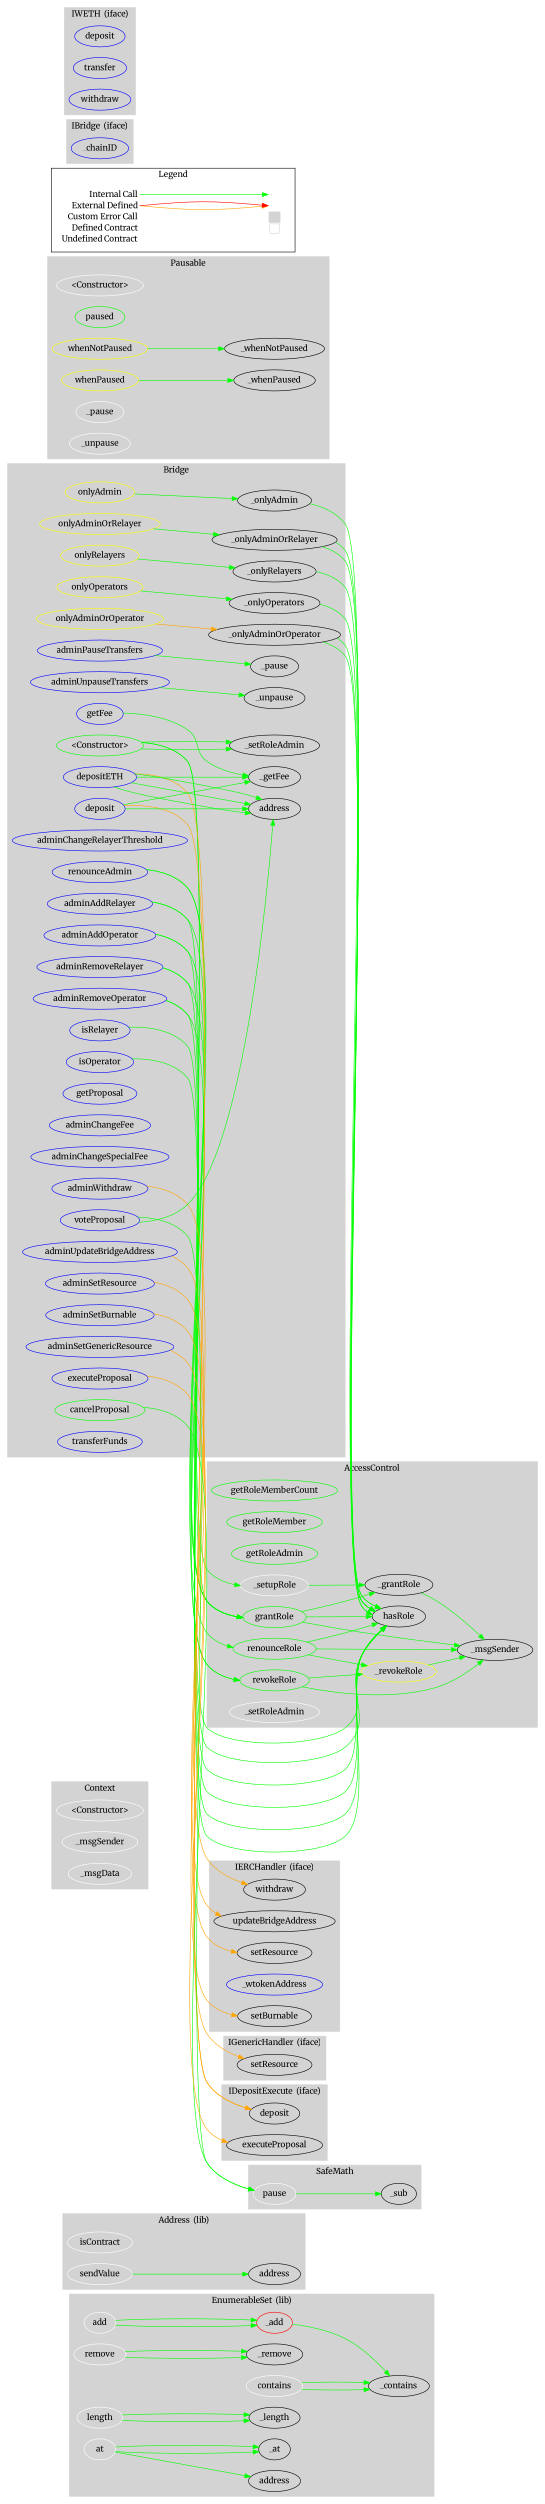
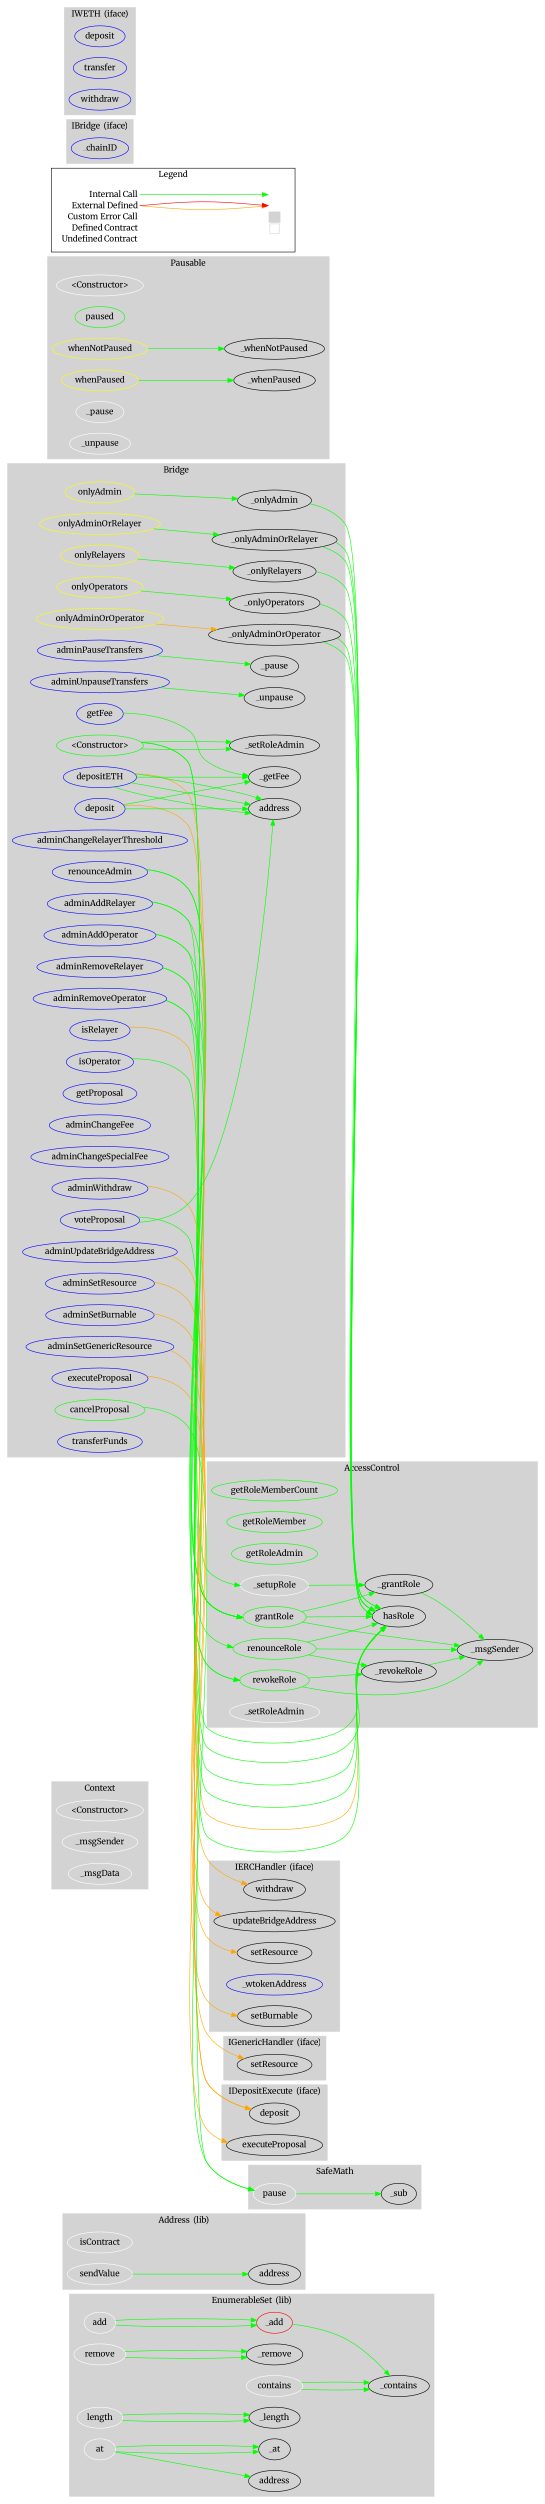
(399, 1672) -> (399, 1672)
(204, 1801) -> (204, 1801)
